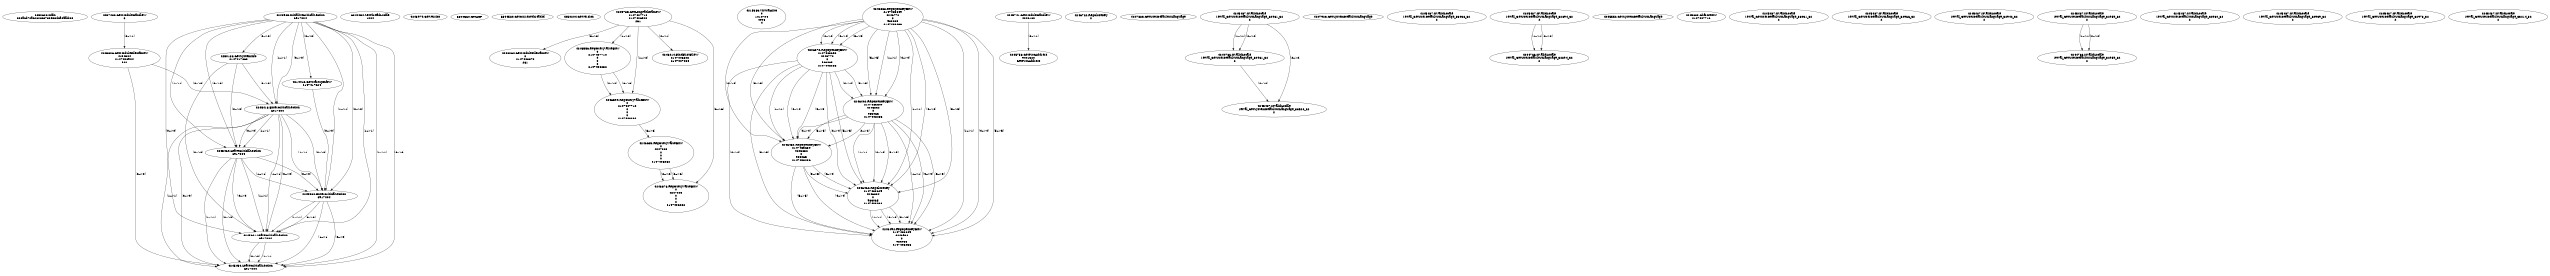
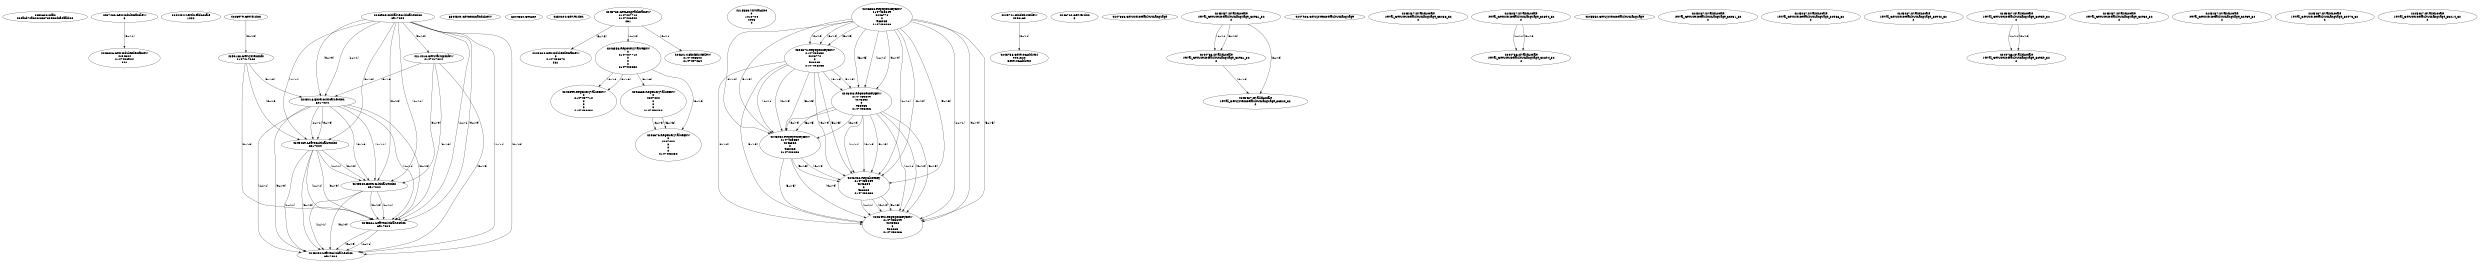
none -> (470, 17)
(523, 17) -> none
(1028, 17) -> (1019, 17)
(1091, 17) -> (1075, 17)
(1701, 17) -> none
(263, 33) -> (246, 36)
(637, 59) -> none
(714, 91) -> (690, 87)
(206, 92) -> (379, 79)
(643, 130) -> (640, 79)
none -> (438, 149)
(136, 197) -> (467, 181)
